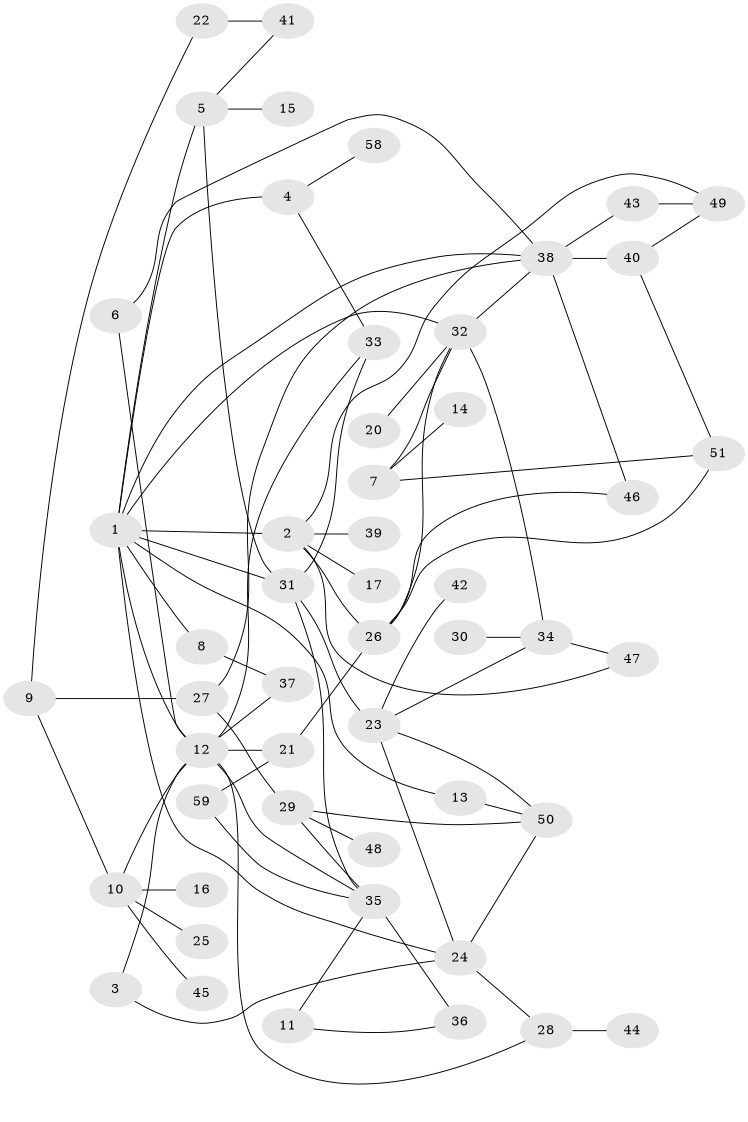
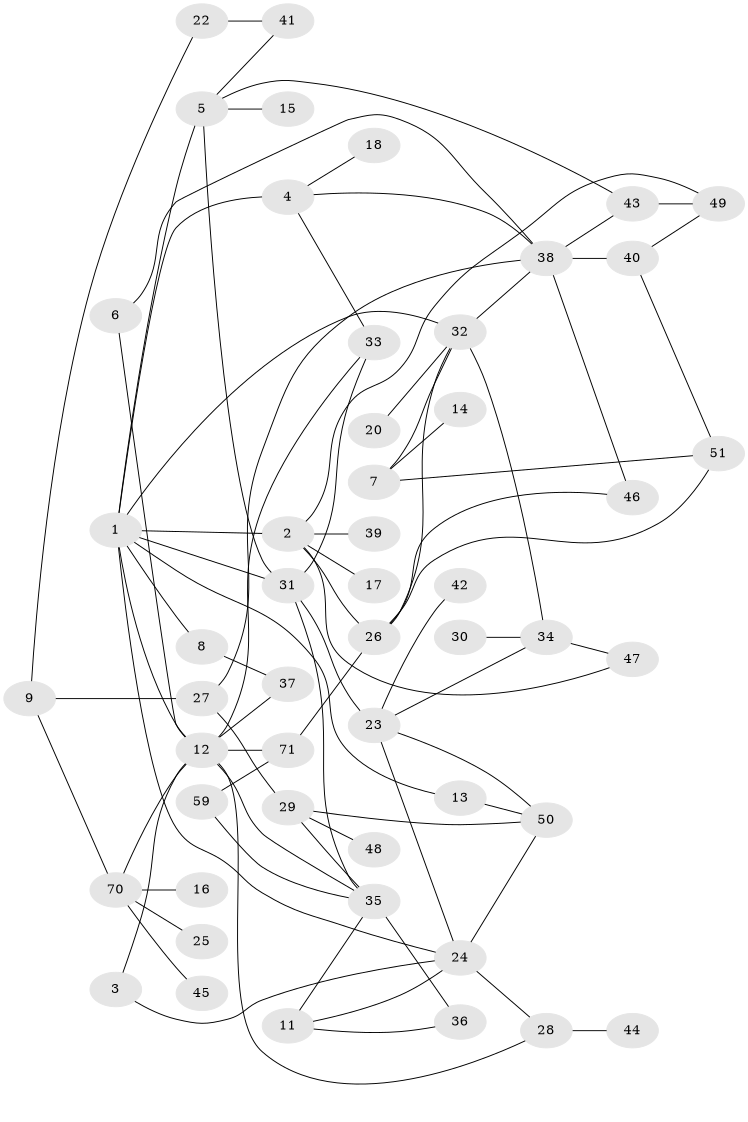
none -> (423, 109)
(374, 145) -> (374, 145)
(282, 324) -> (429, 198)
(288, 750) -> (288, 750)
(116, 890) -> (116, 890)
none -> (381, 1003)
